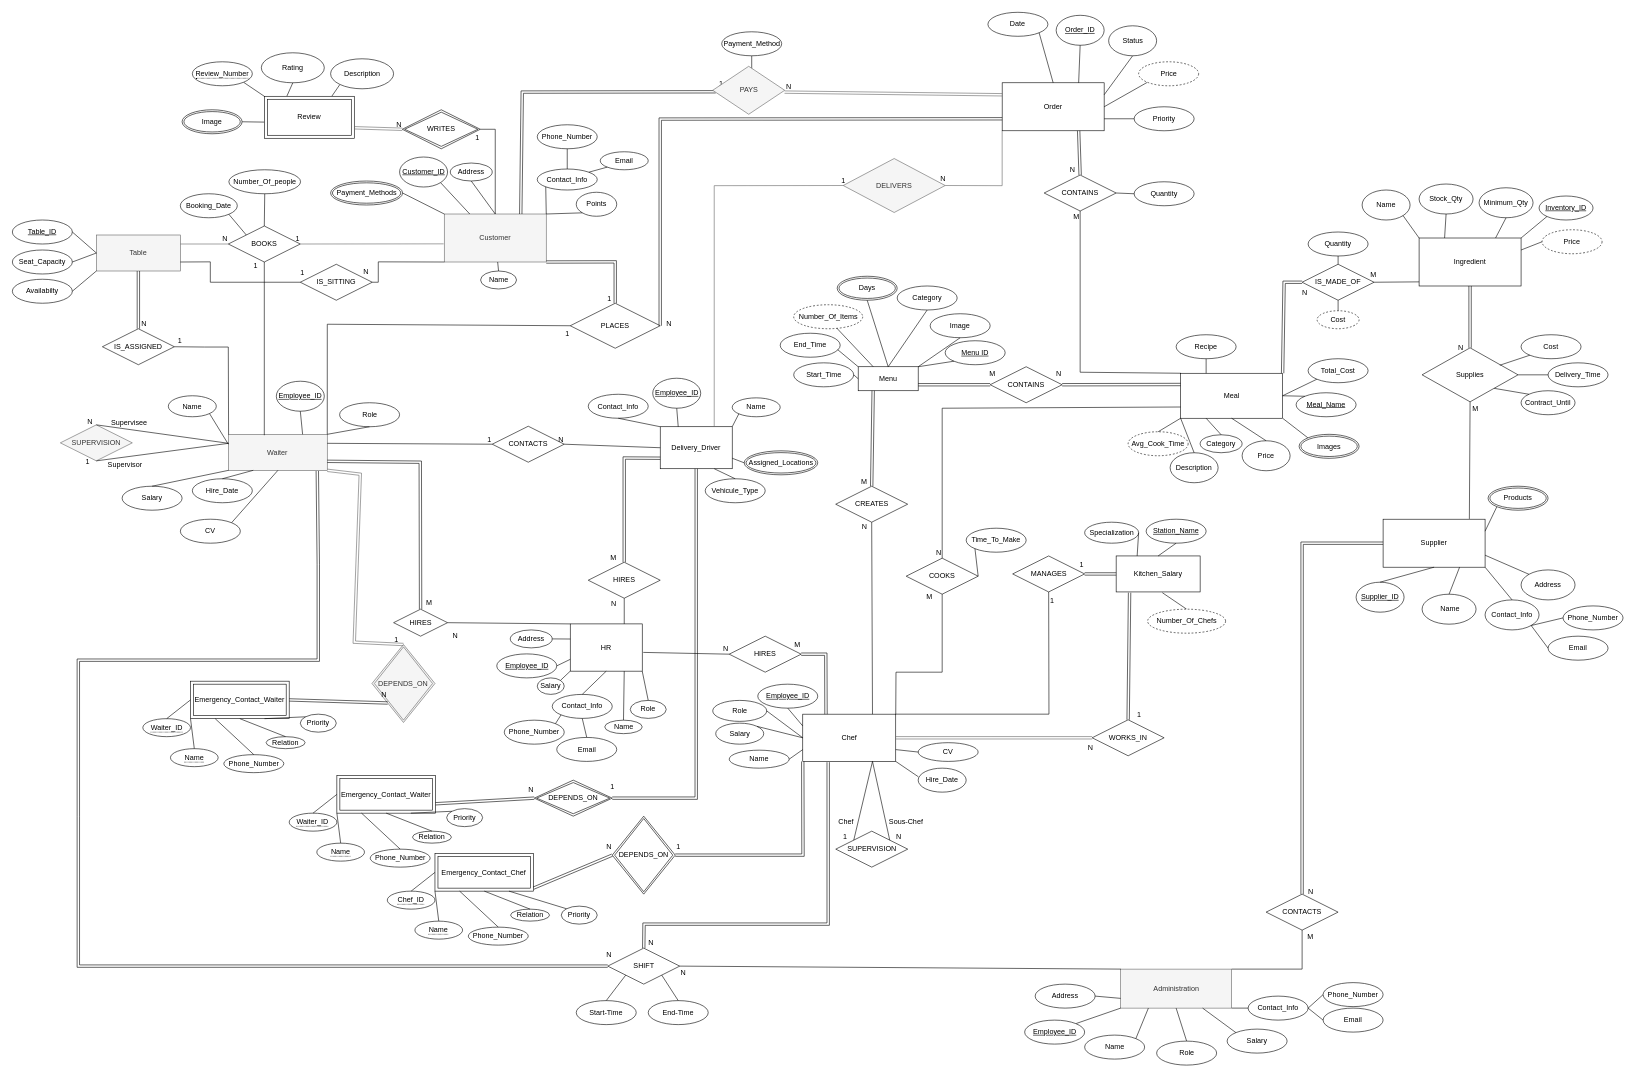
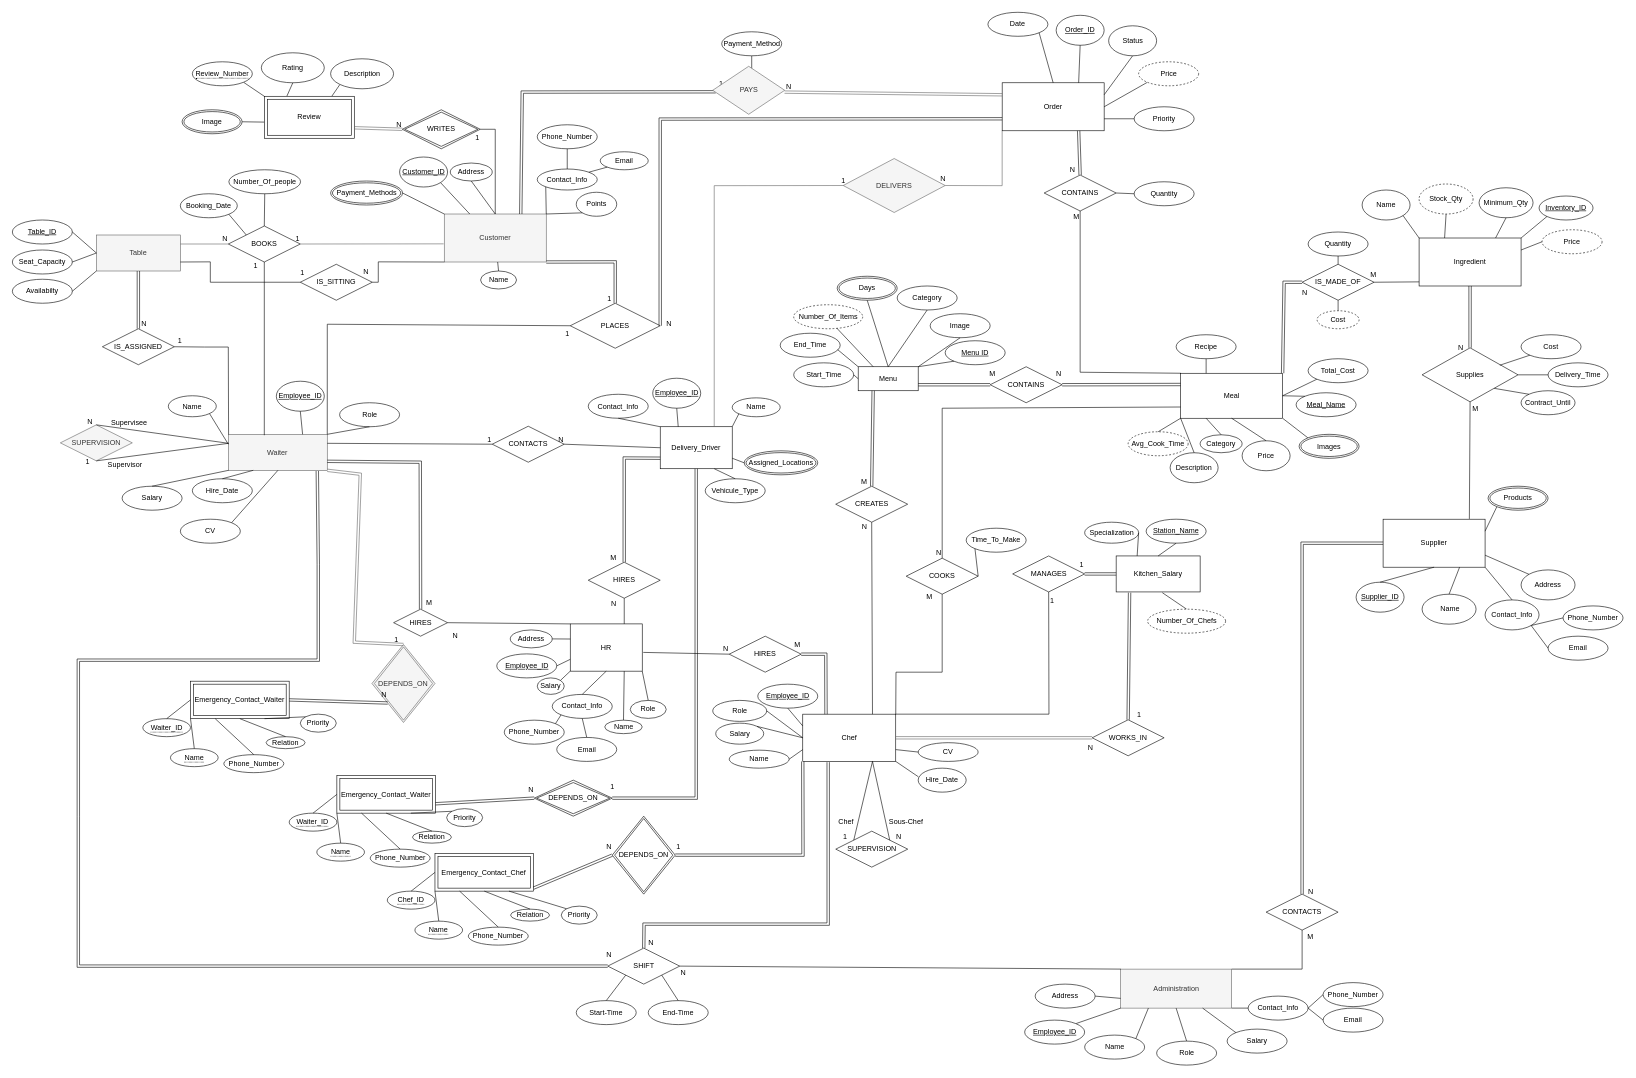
(1446, 199) -> (1446, 199)
